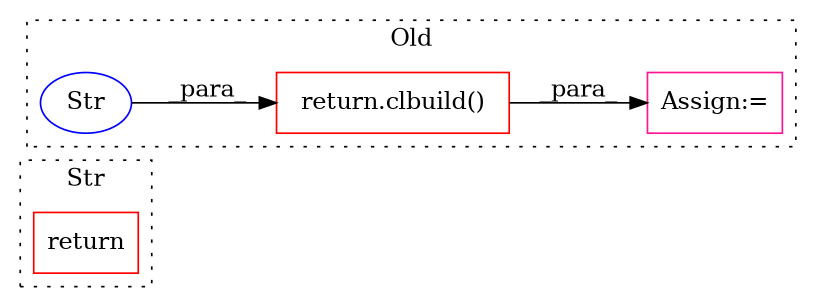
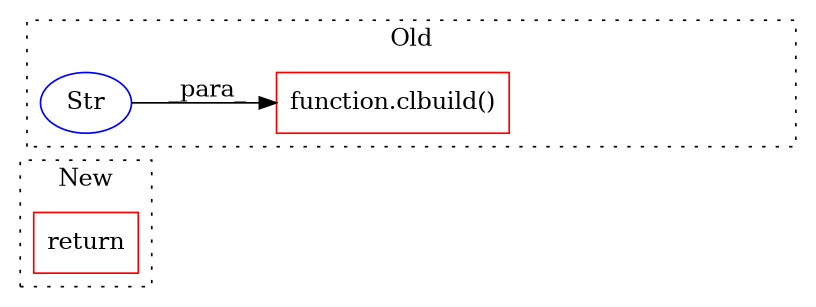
(393, 103) -> (393, 103)
(715, 103) -> none
(86, 180) -> (86, 180)
